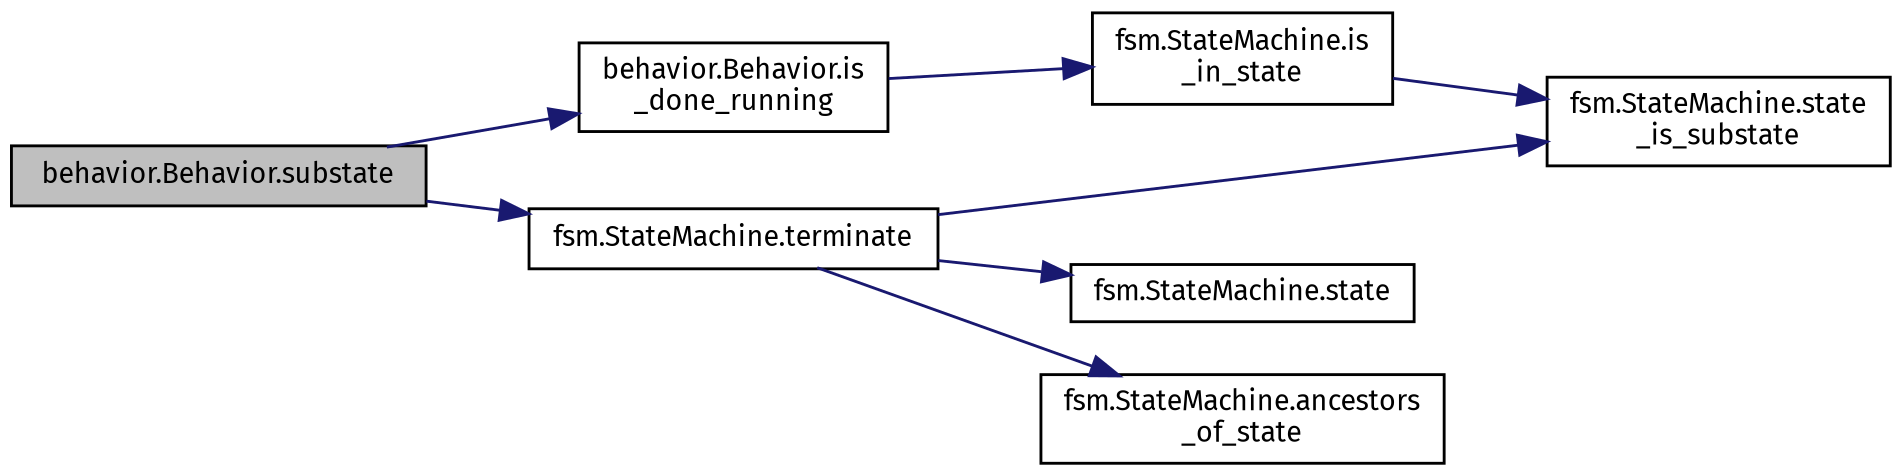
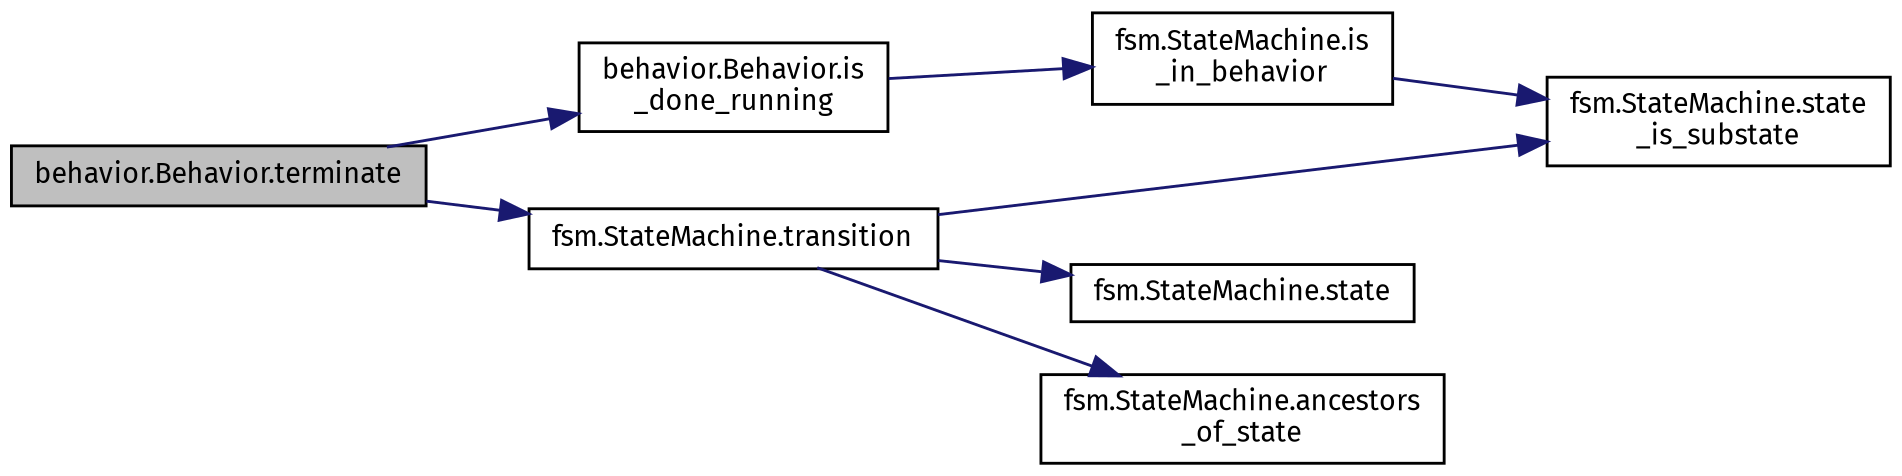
(1243, 59) -> (1243, 59)
(219, 176) -> (219, 176)
(734, 239) -> (734, 239)
